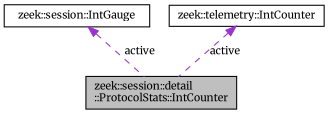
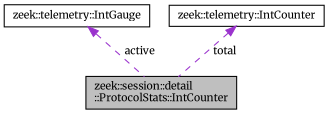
(77, 16) -> (77, 16)
(224, 52) -> (224, 52)
